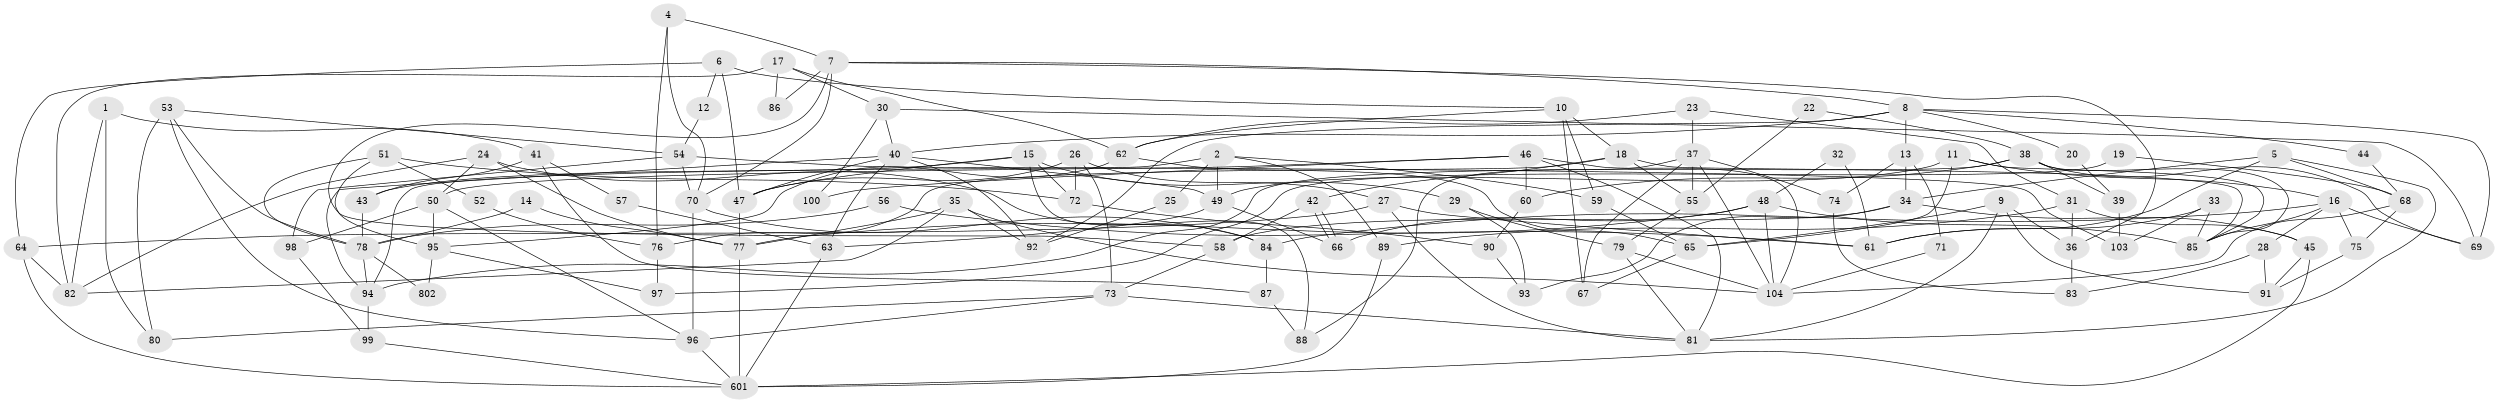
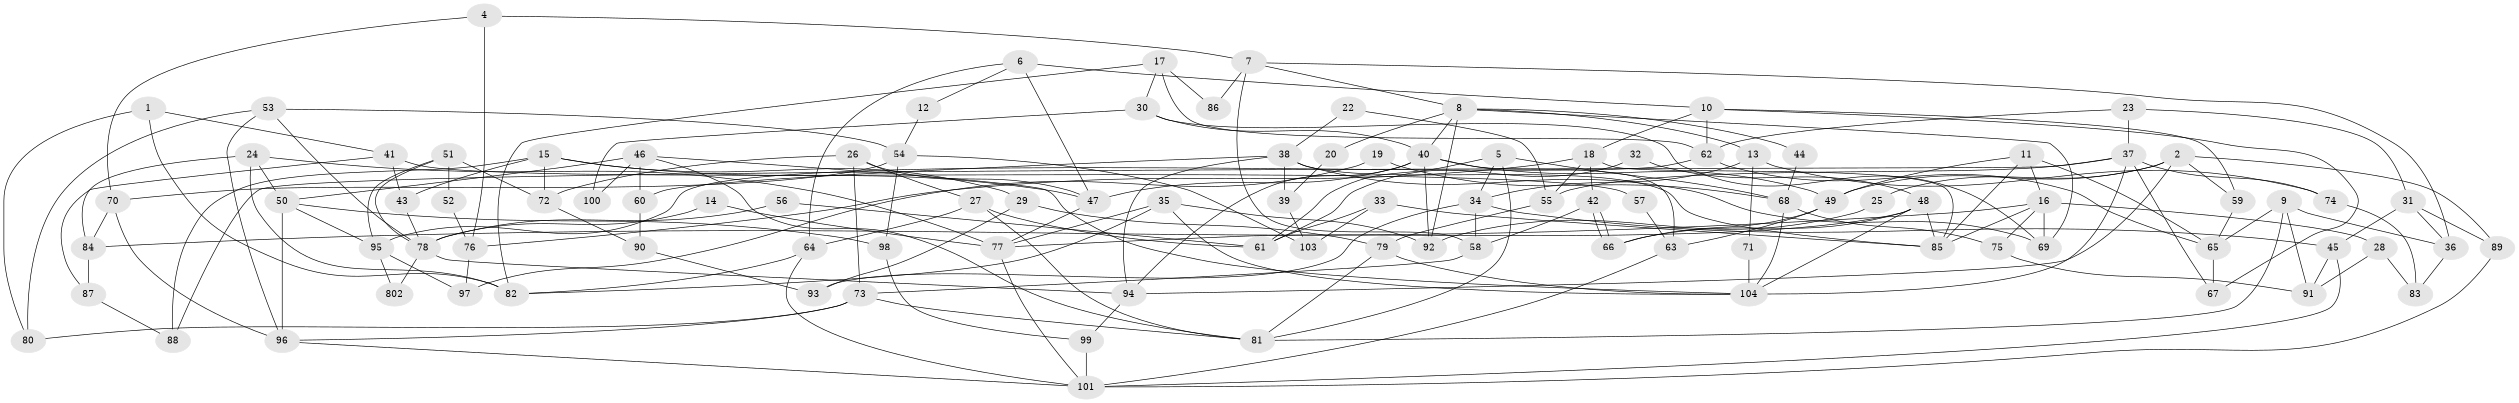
(786, 148) -> none
(739, 388) -> (1086, 388)
